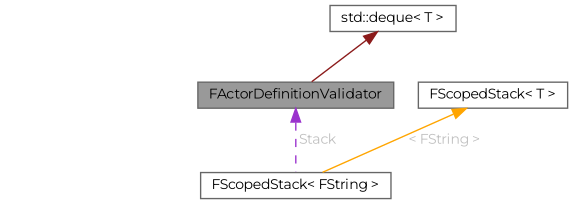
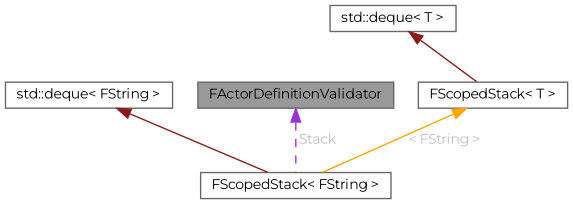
(339, 61) -> (449, 61)
none -> (89, 95)
